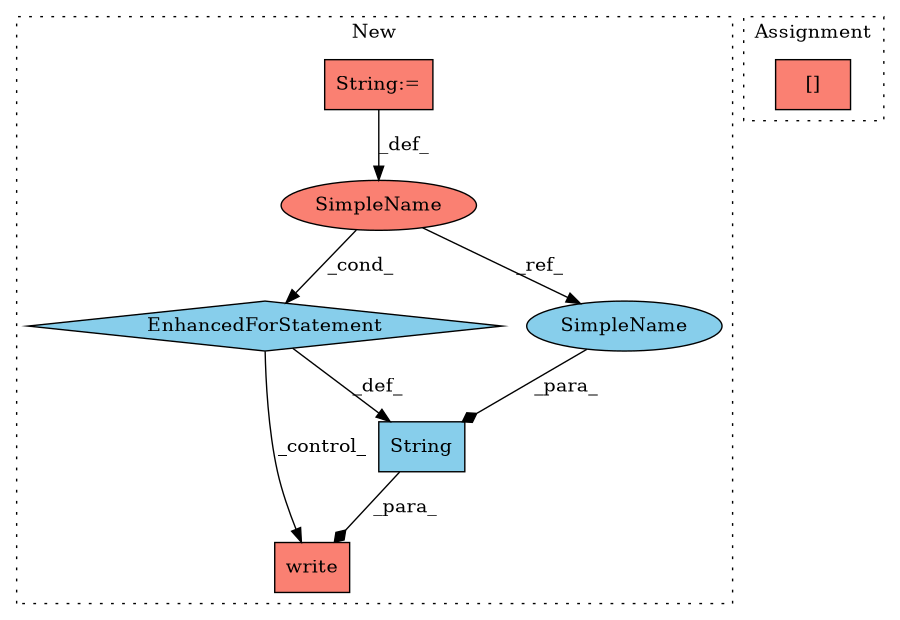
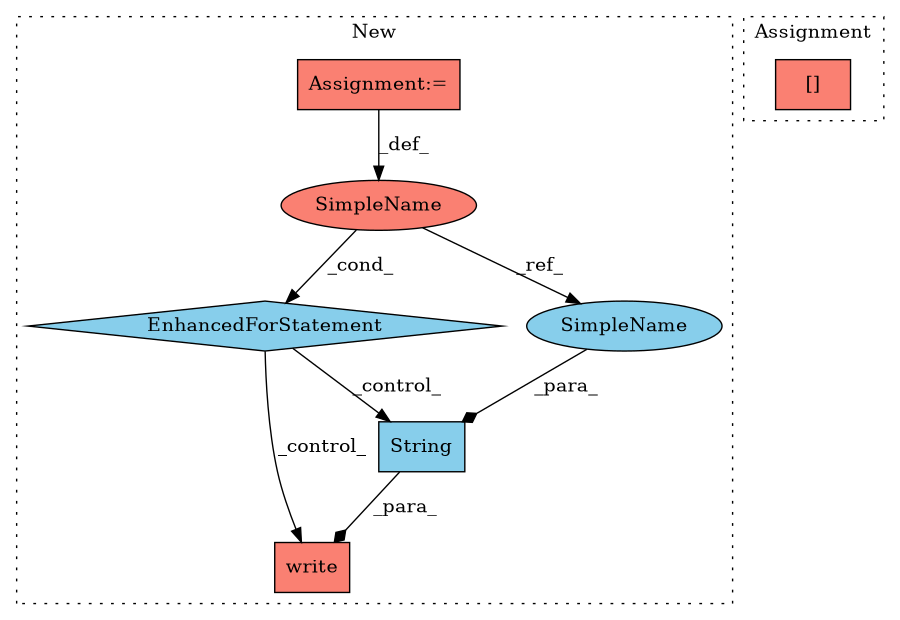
(379, 85) -> (379, 85)
(378, 386) -> (397, 386)
